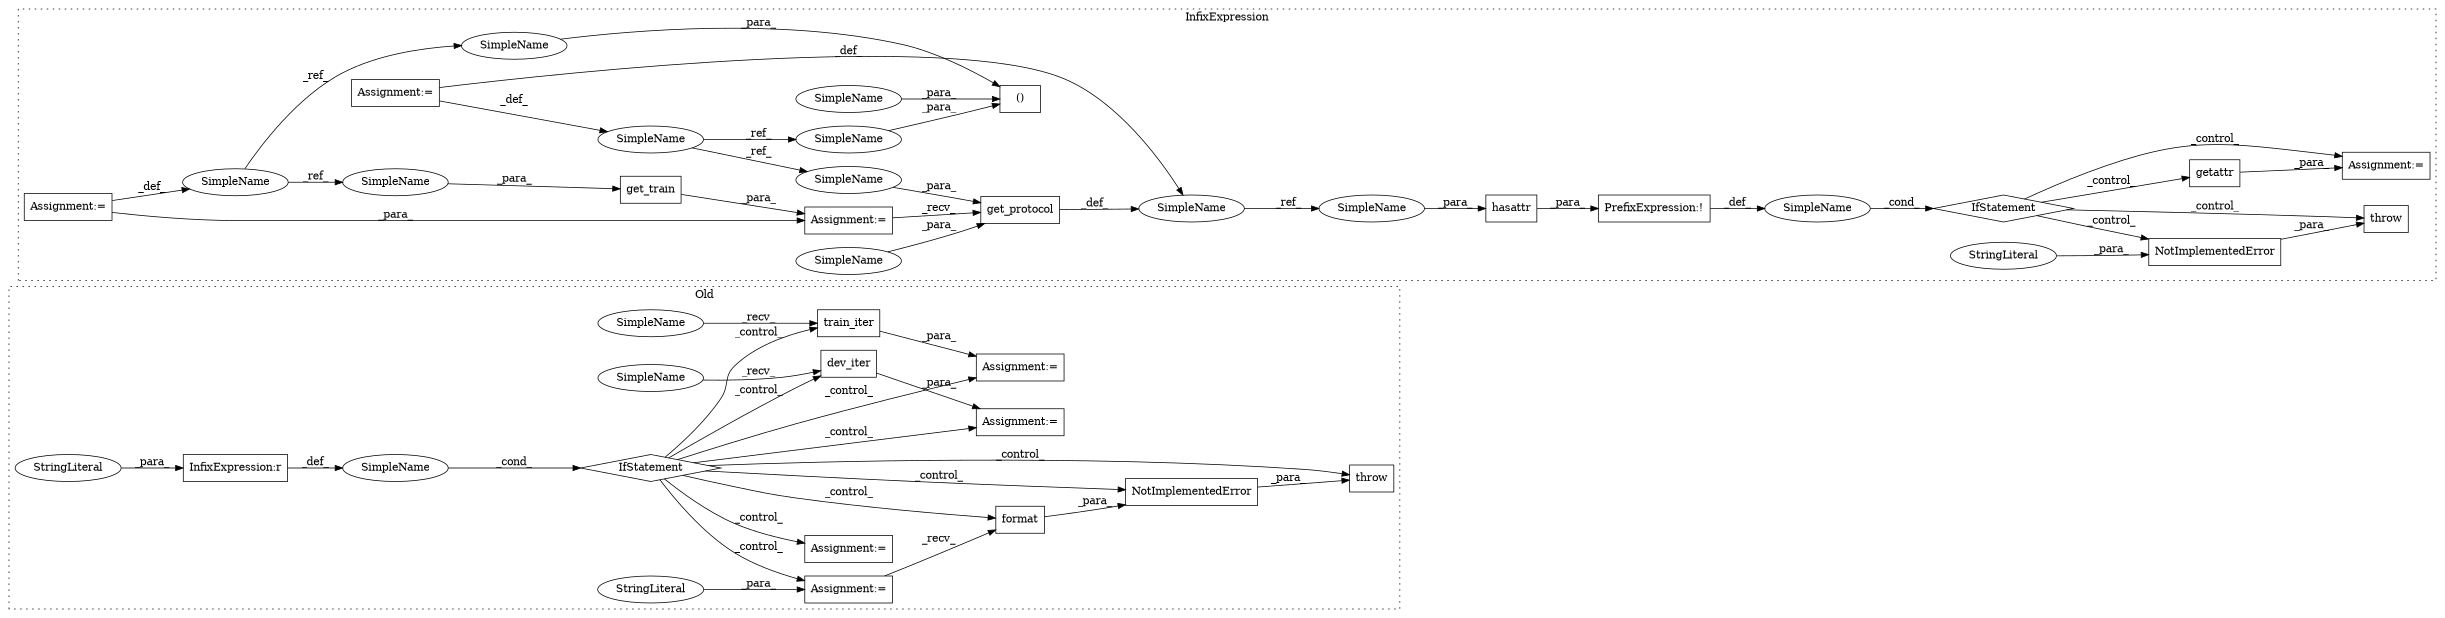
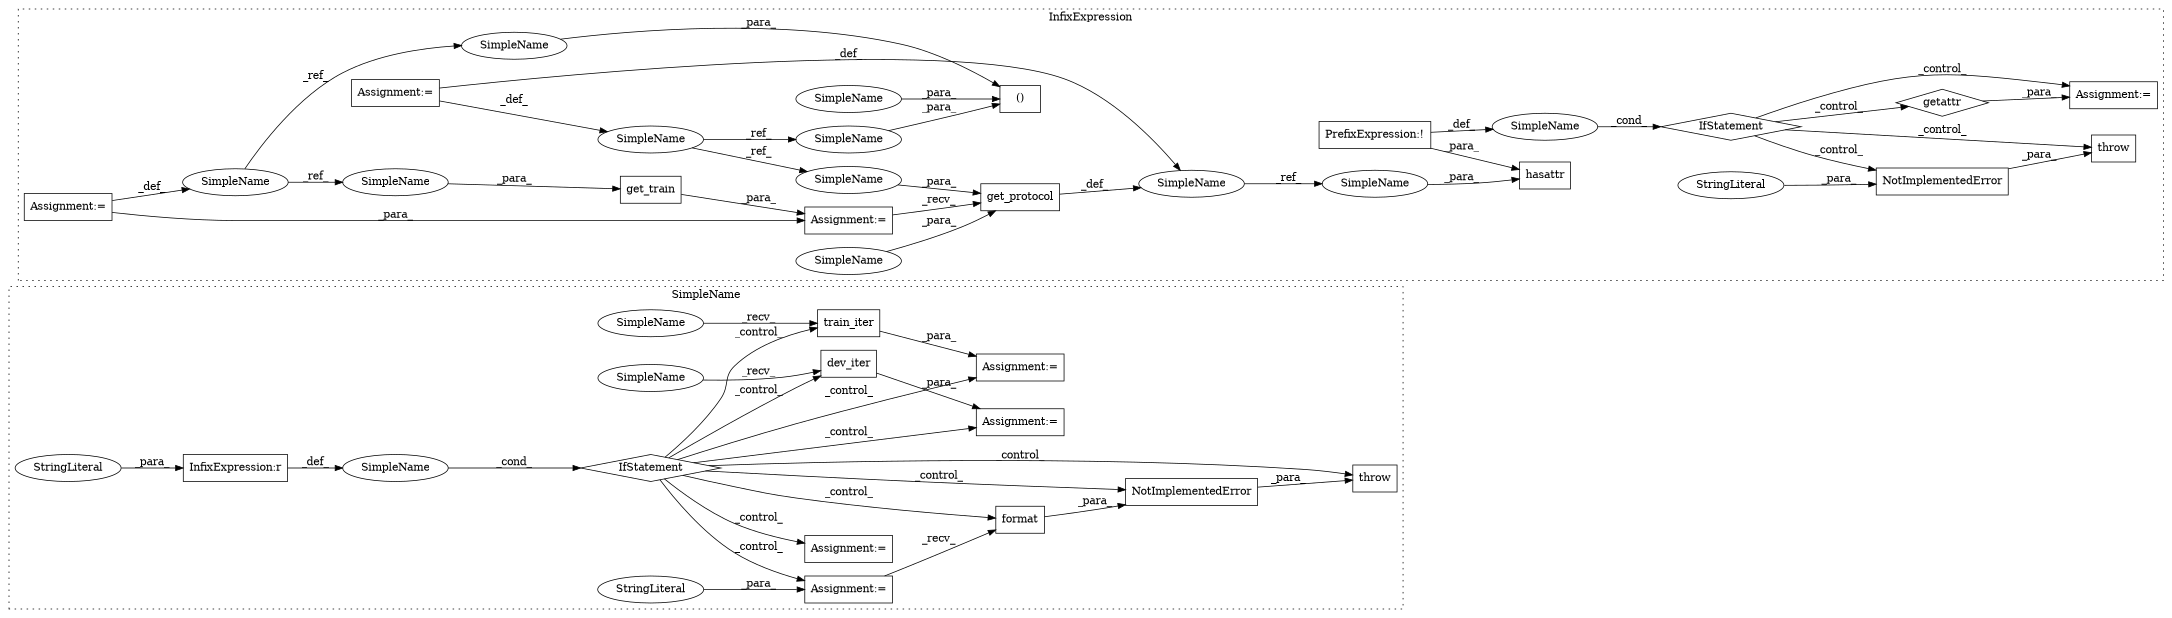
(2215, 173) -> (1942, 103)
(1564, 208) -> (1471, 158)
(704, 295) -> (706, 295)
